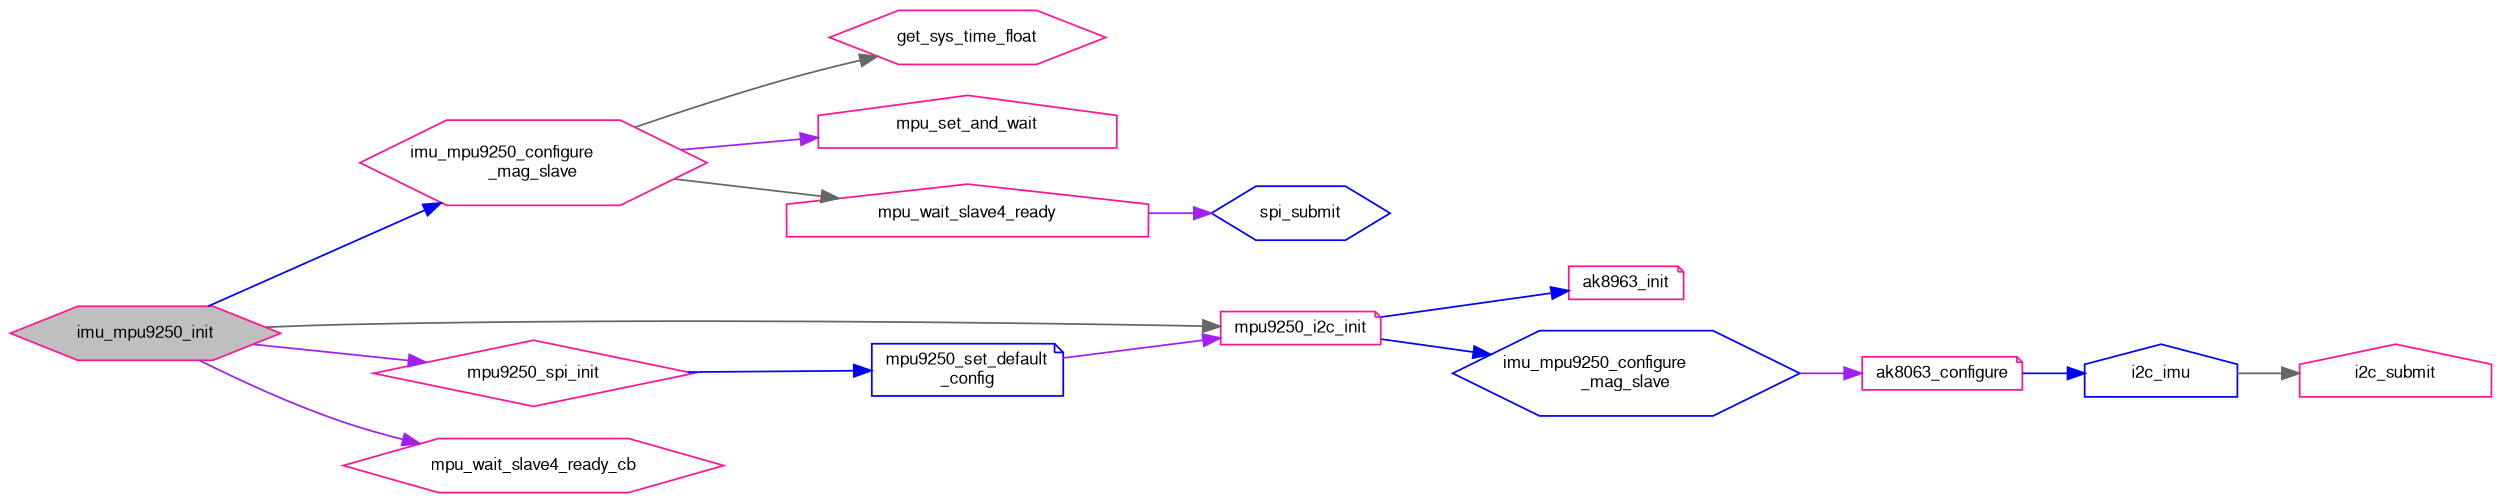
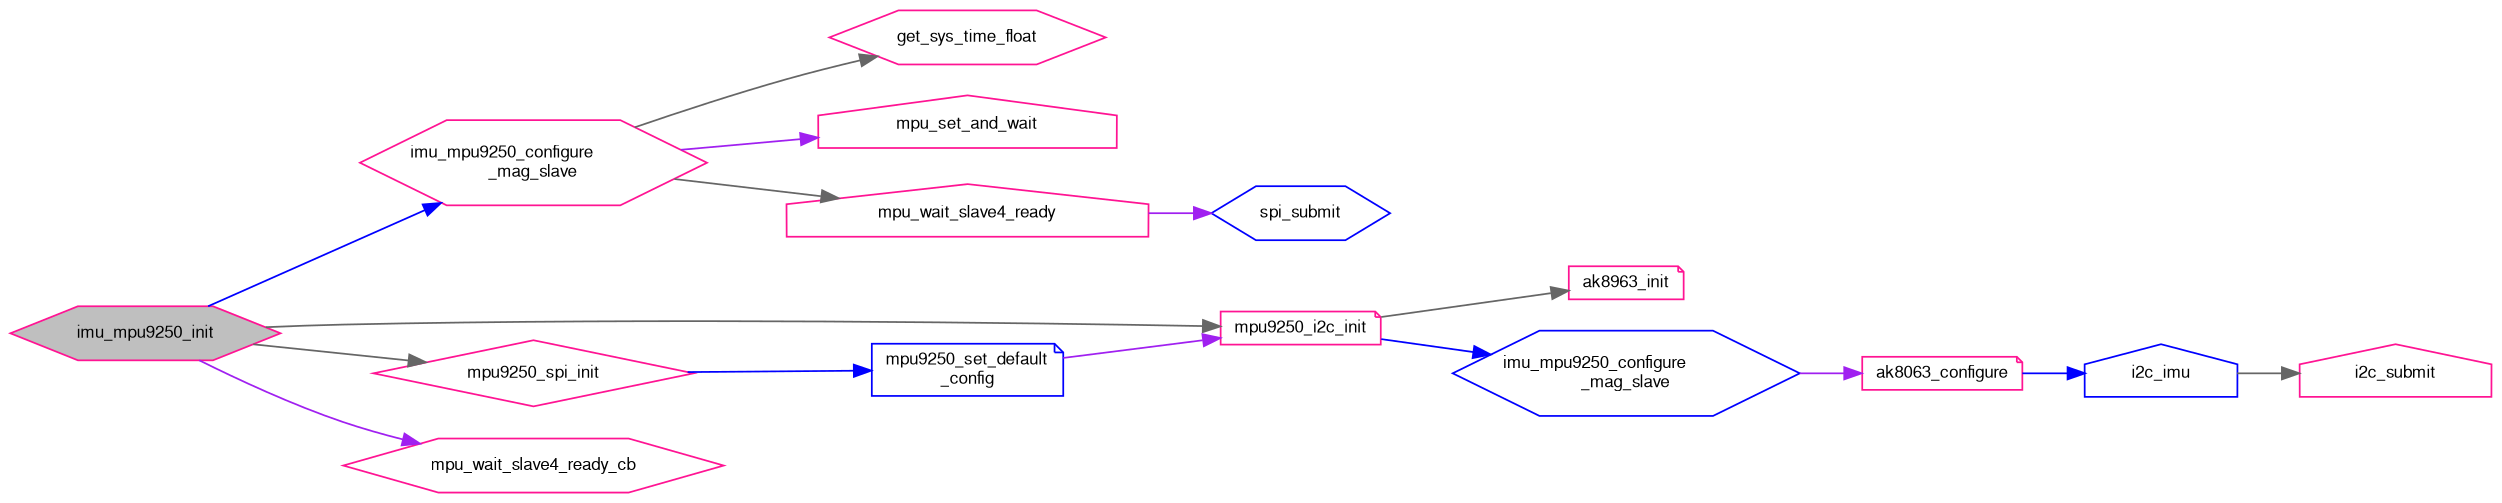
(1466, 305) -> (1466, 305)
(331, 352) -> (331, 352)
